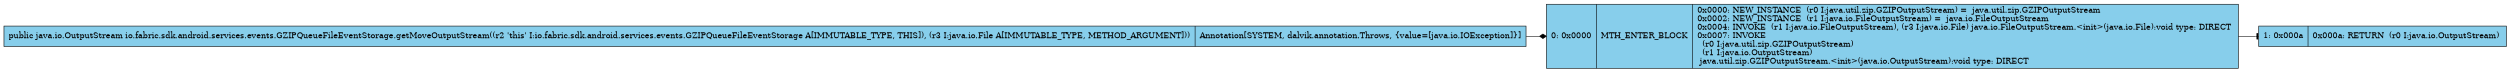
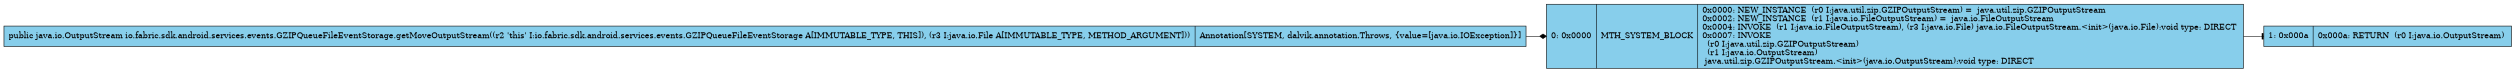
(1644, 36) -> (1647, 36)
